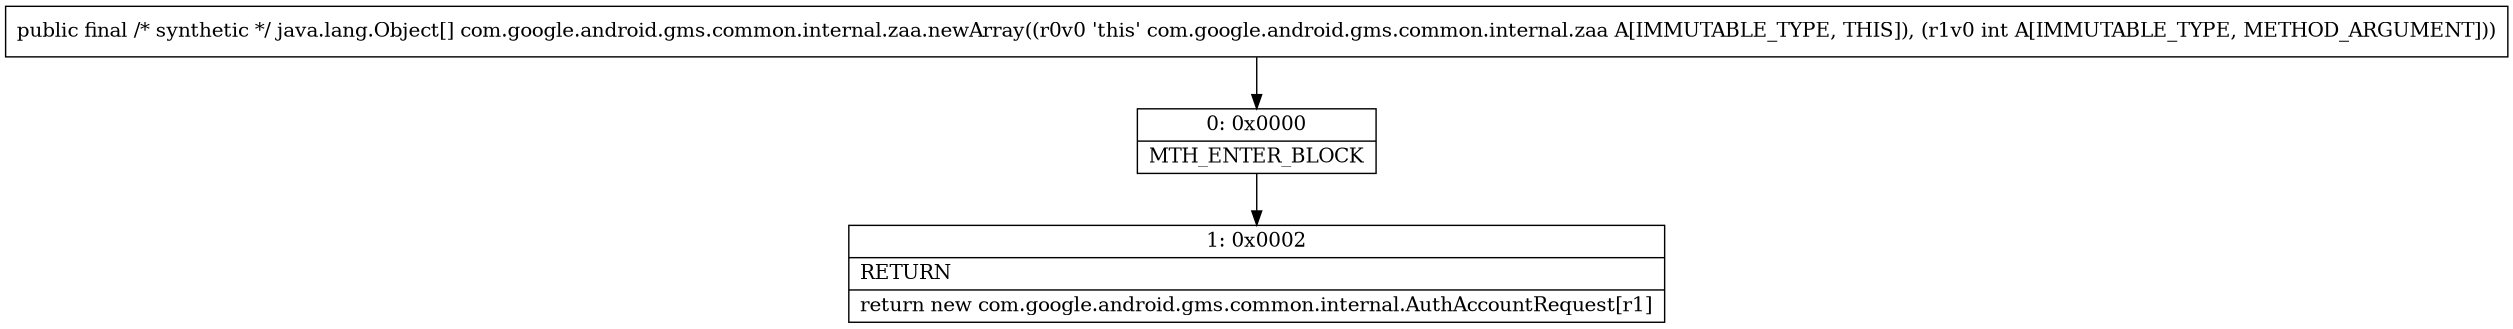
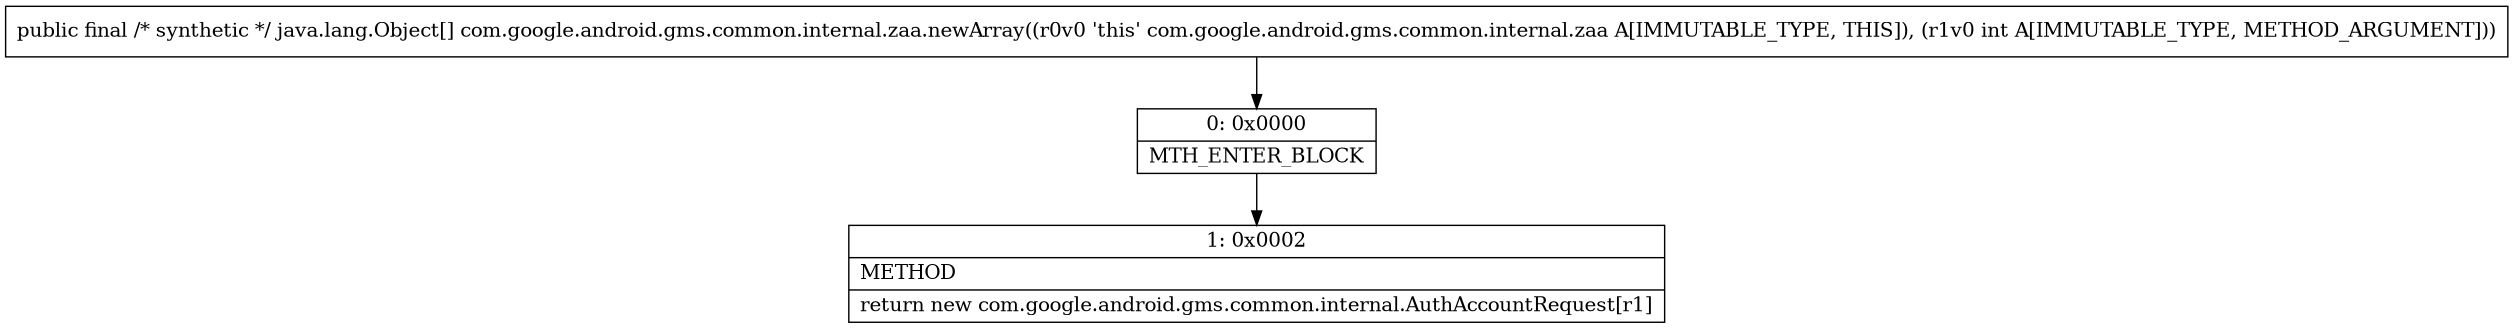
(906, 273) -> (908, 273)
